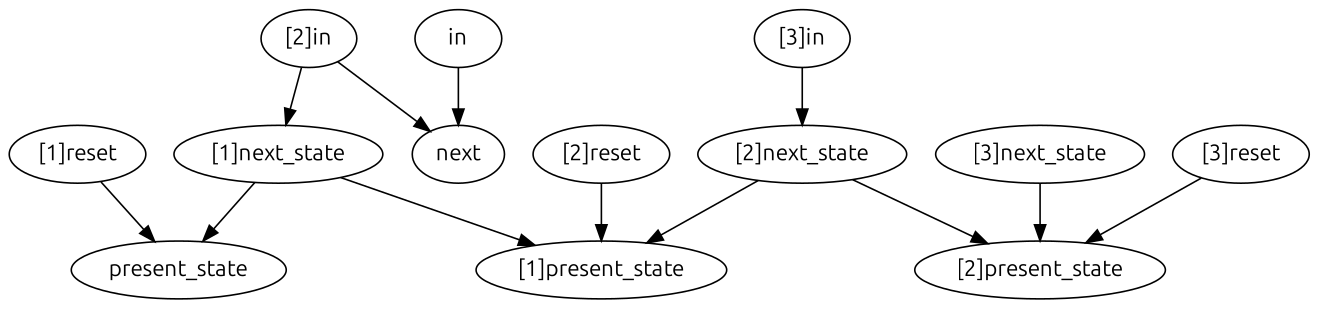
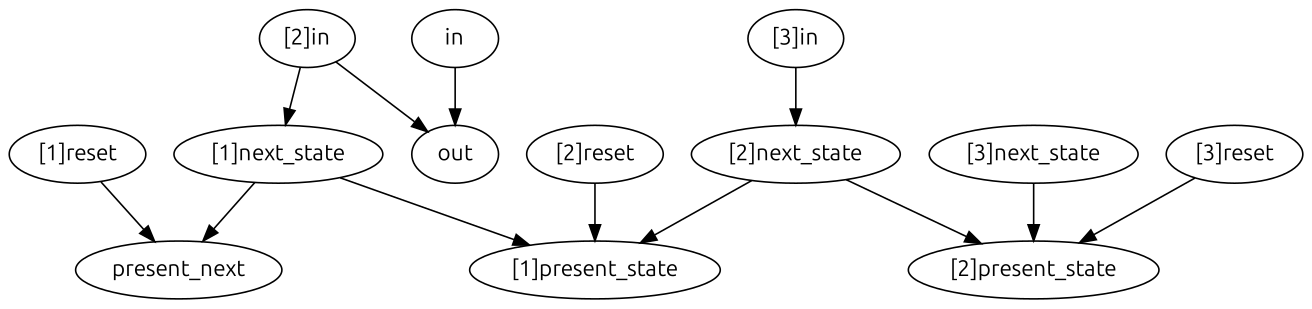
(458, 154) -> (455, 154)
(179, 270) -> (179, 270)
